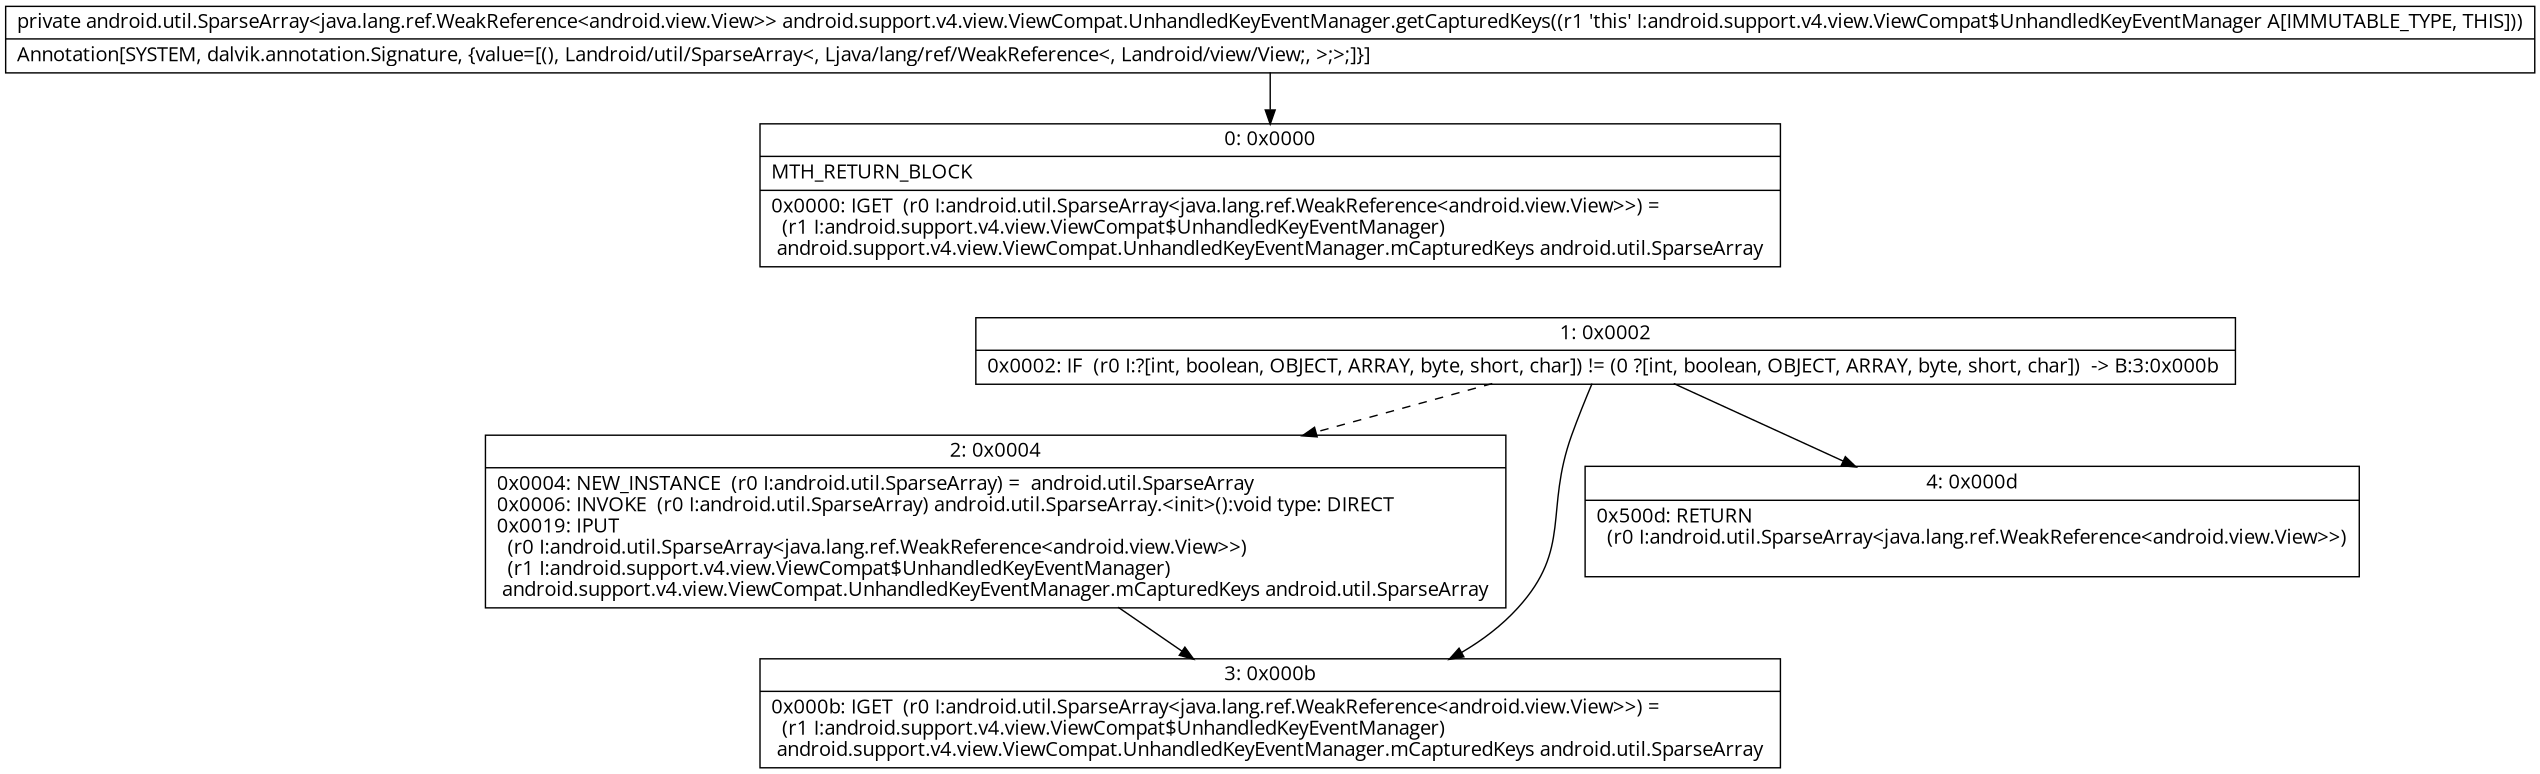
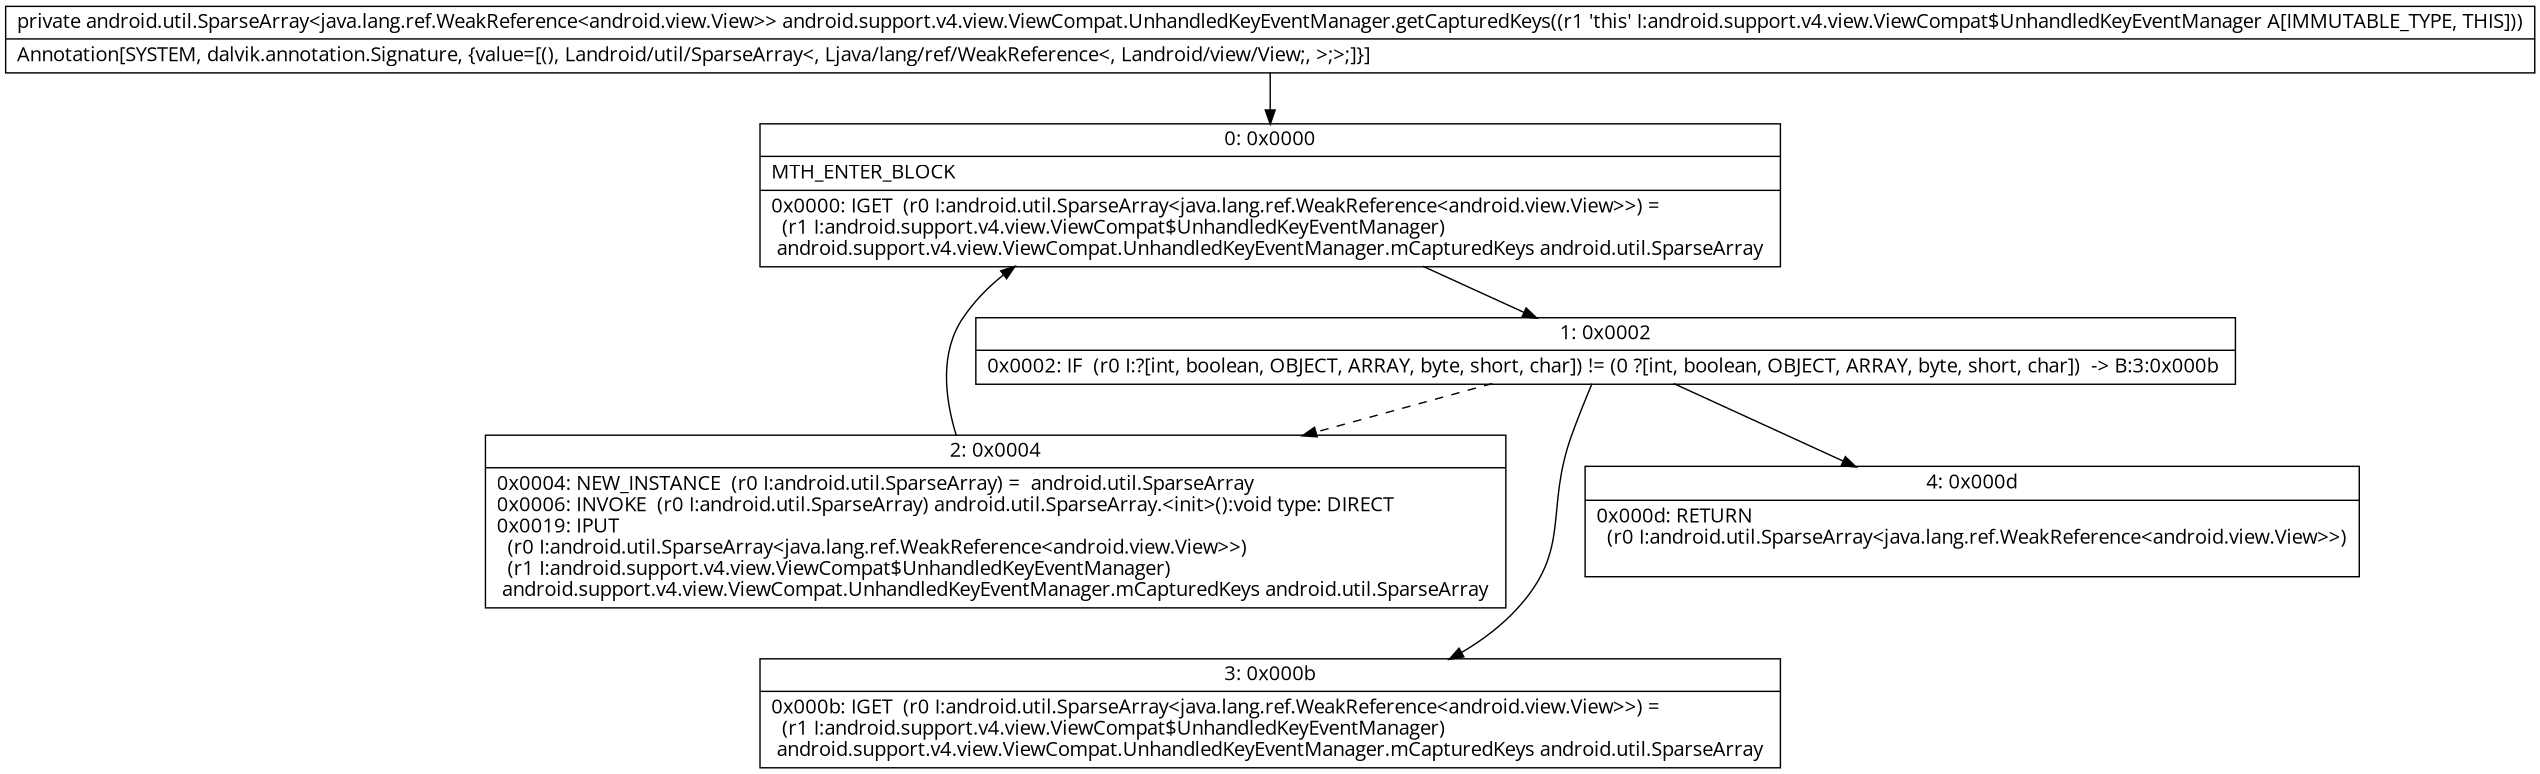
(872, 173) -> (863, 173)
none -> (1473, 289)
(1680, 517) -> (1680, 517)
(1150, 629) -> (950, 346)
